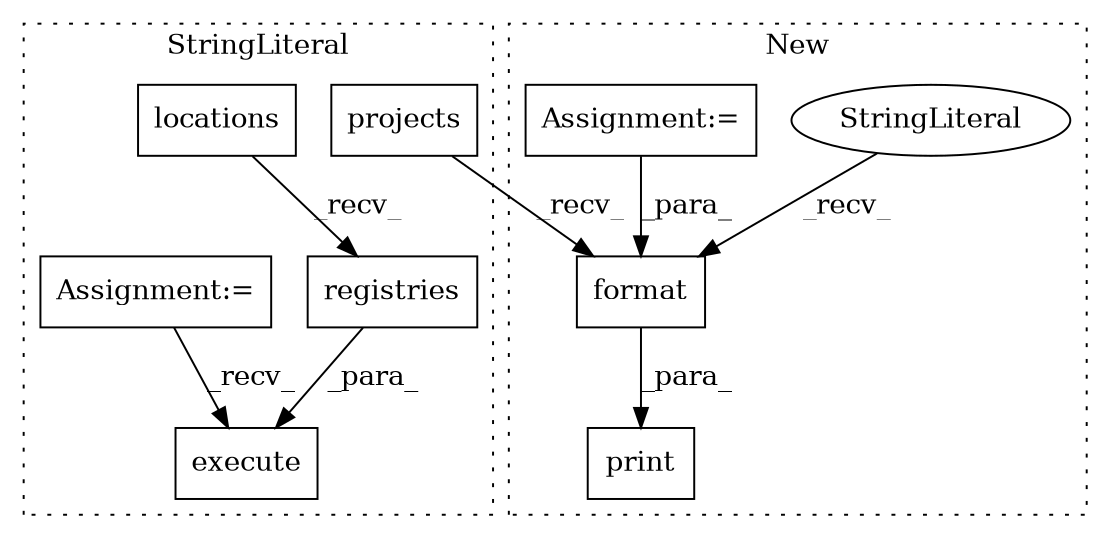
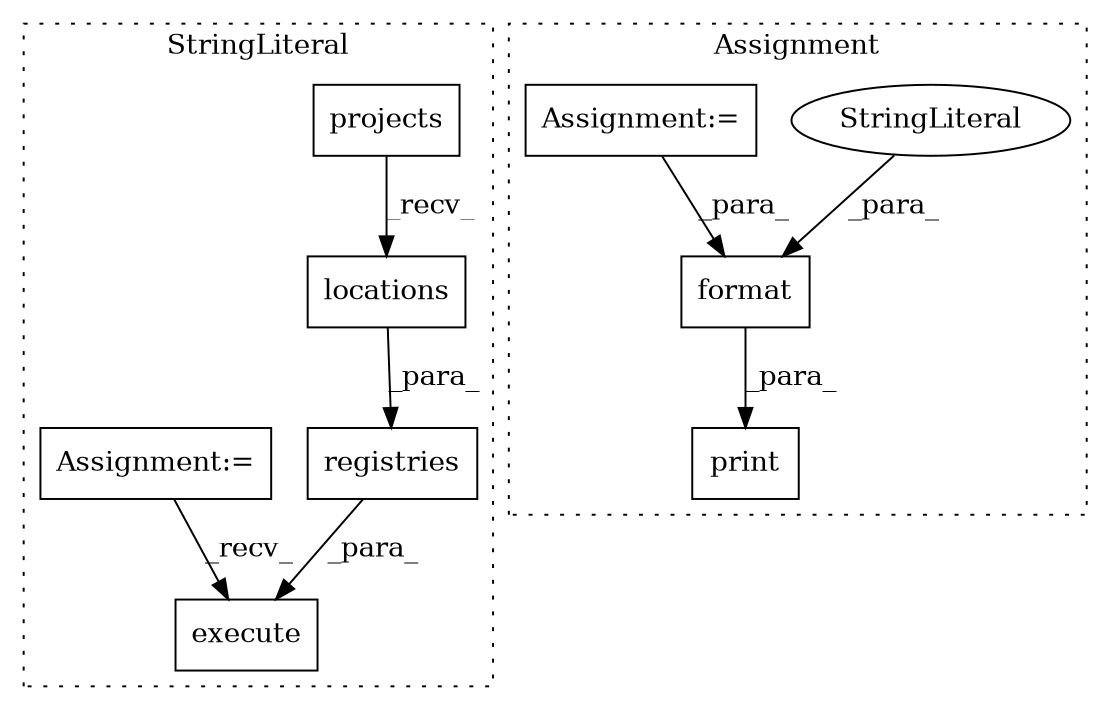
(798, 46) -> (798, 46)
(521, 205) -> (387, 196)
(358, 206) -> (434, 378)
(847, 206) -> (893, 206)
